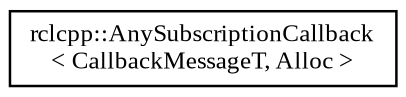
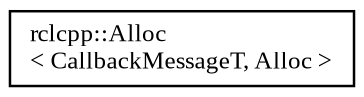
(203, 49) -> (182, 49)
